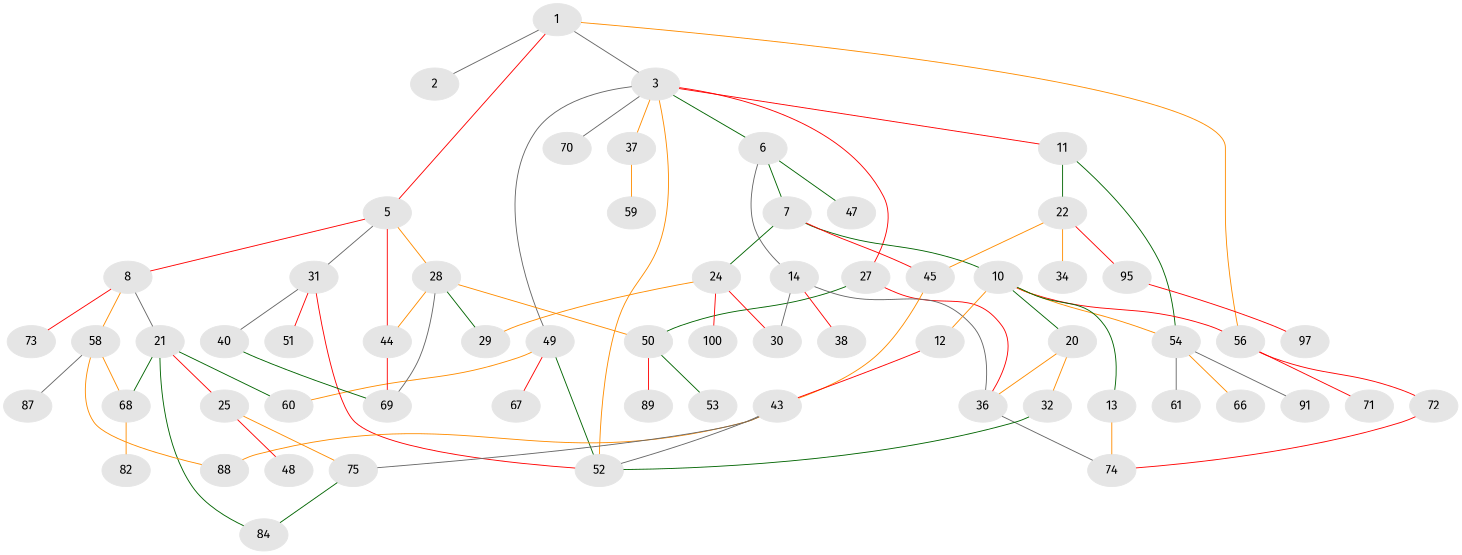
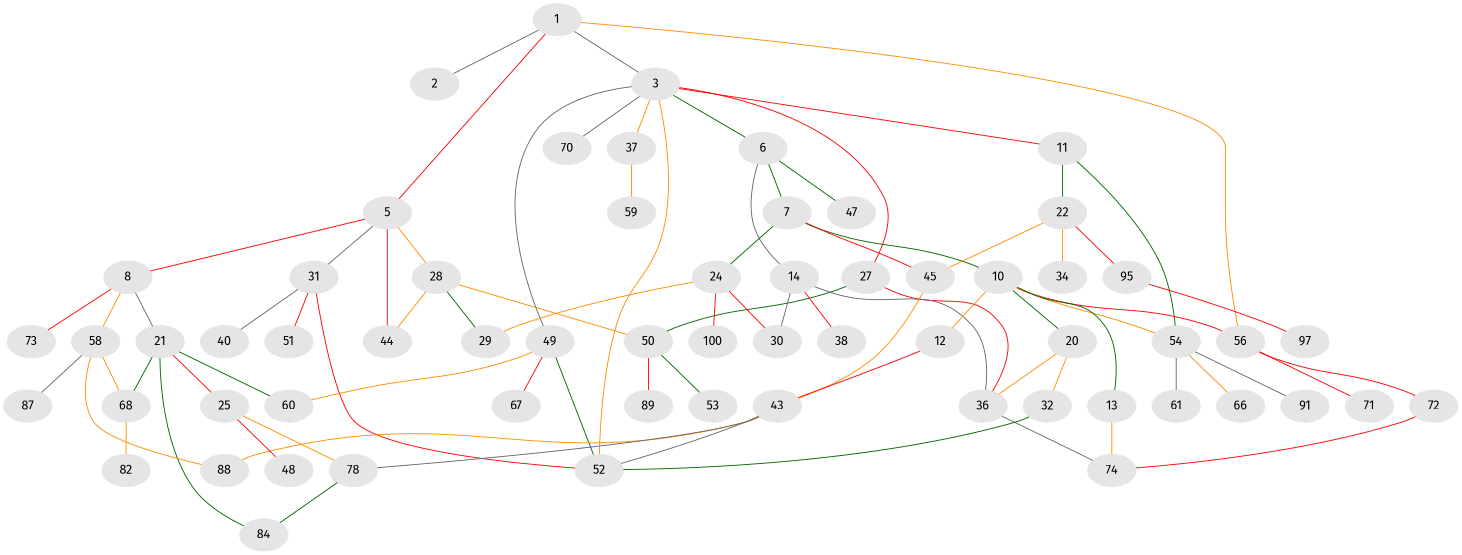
(387, 406) -> none
(353, 470) -> (353, 470)
